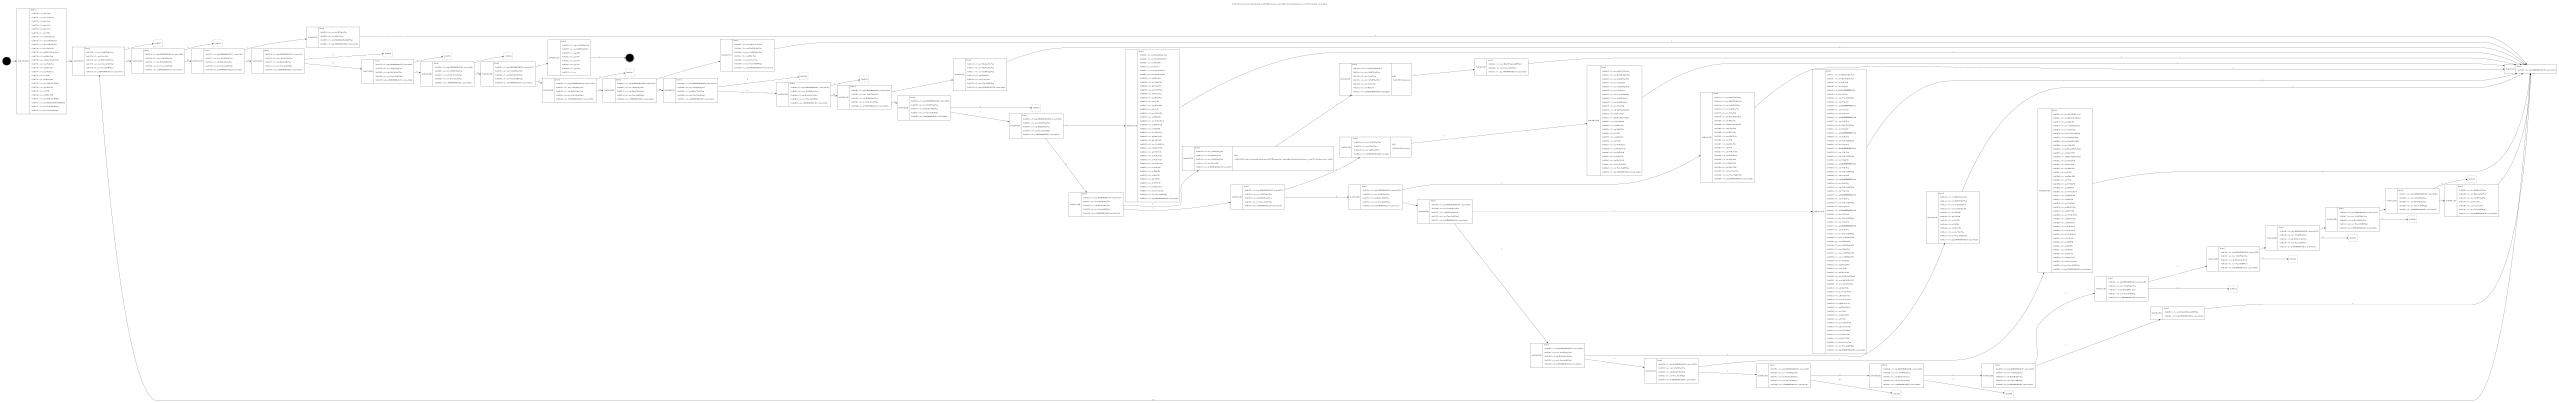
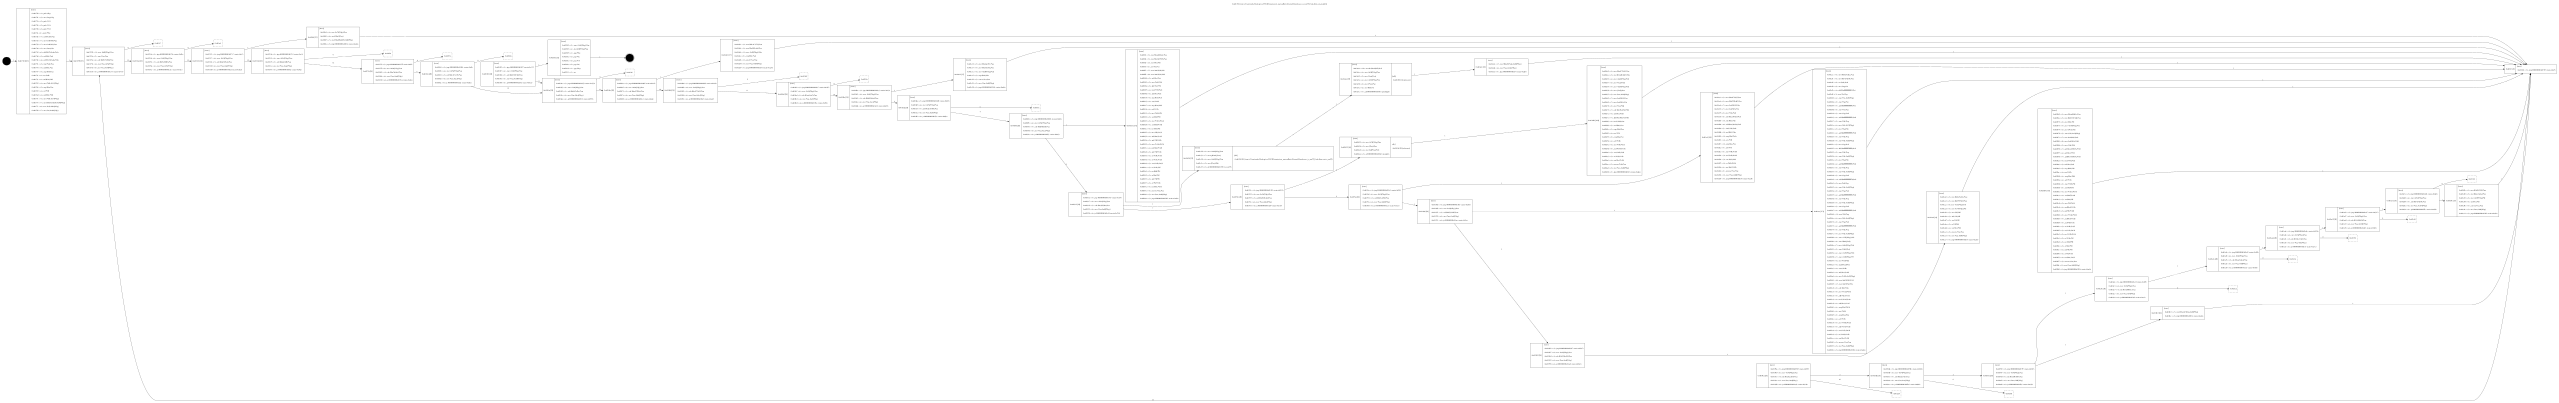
(477, 74) -> (505, 93)
(1671, 371) -> none
